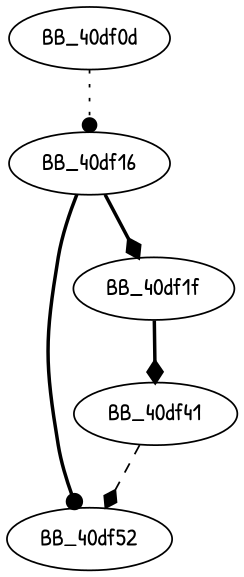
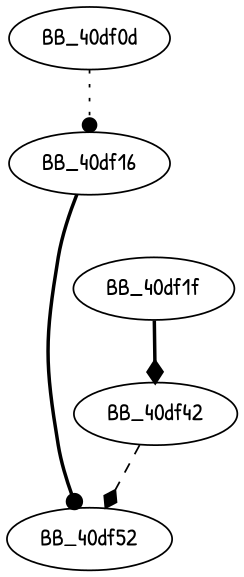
(117, 217) -> none
(156, 414) -> (156, 414)
